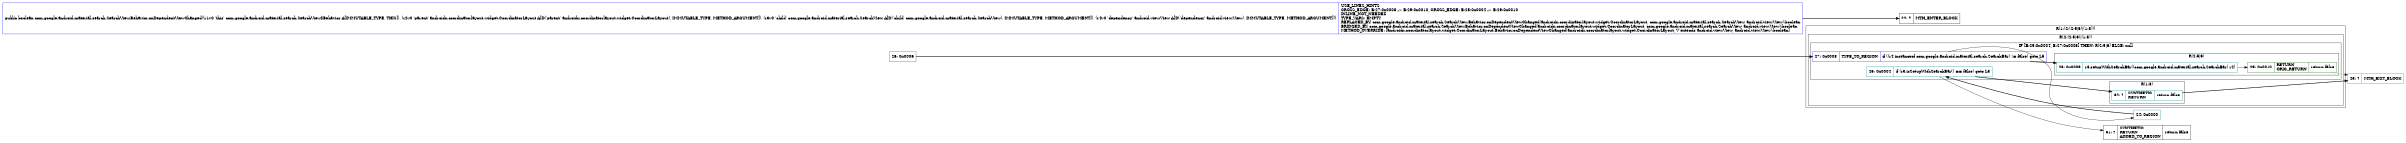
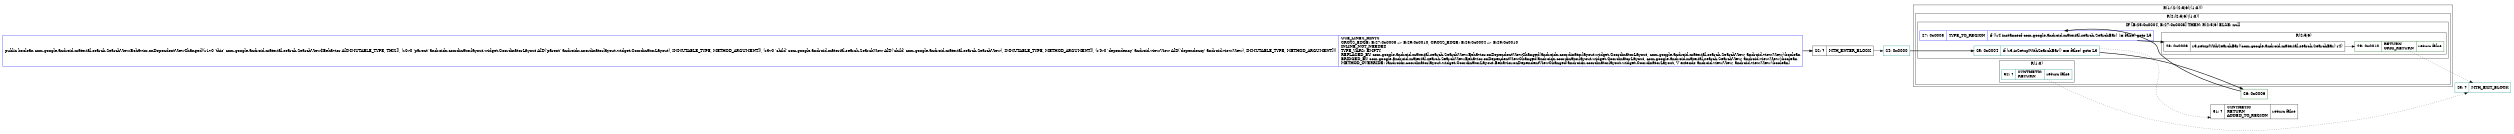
(2147, 67) -> (2254, 46)
(2051, 73) -> (1877, 51)
(2042, 84) -> (2168, 63)
(2264, 87) -> (2254, 131)
(2018, 111) -> (2158, 78)
